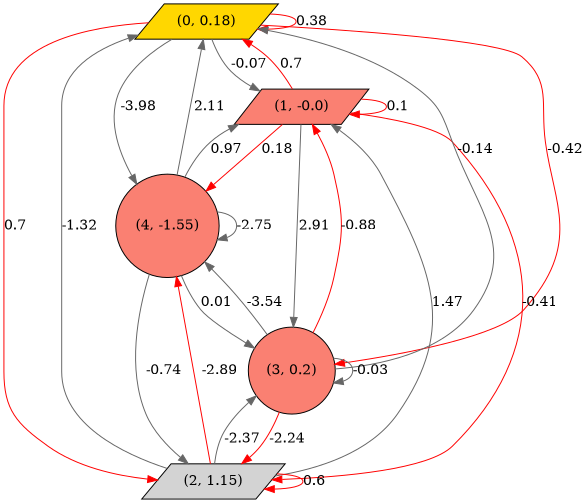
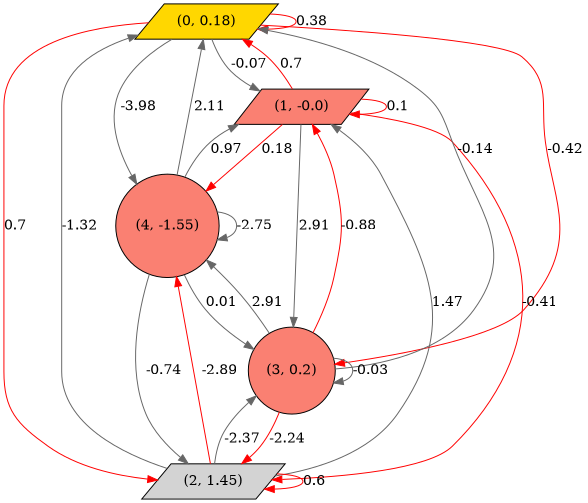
(265, 302) -> (267, 302)
(213, 481) -> (213, 481)
